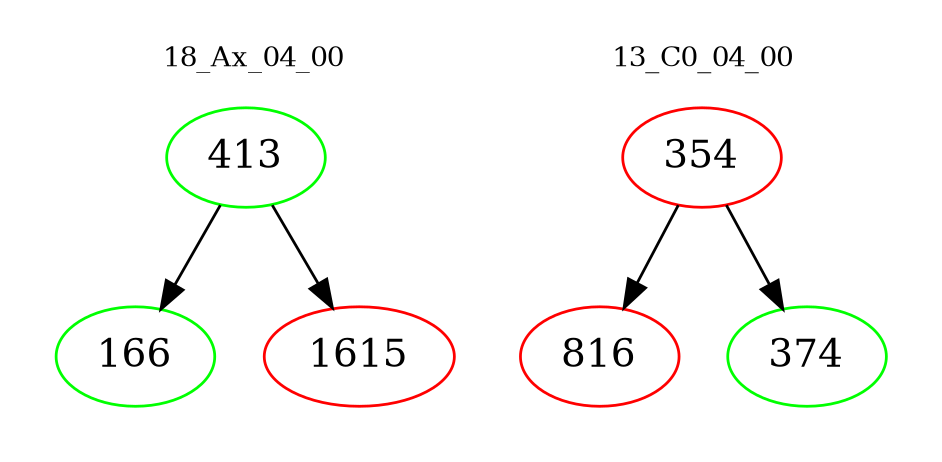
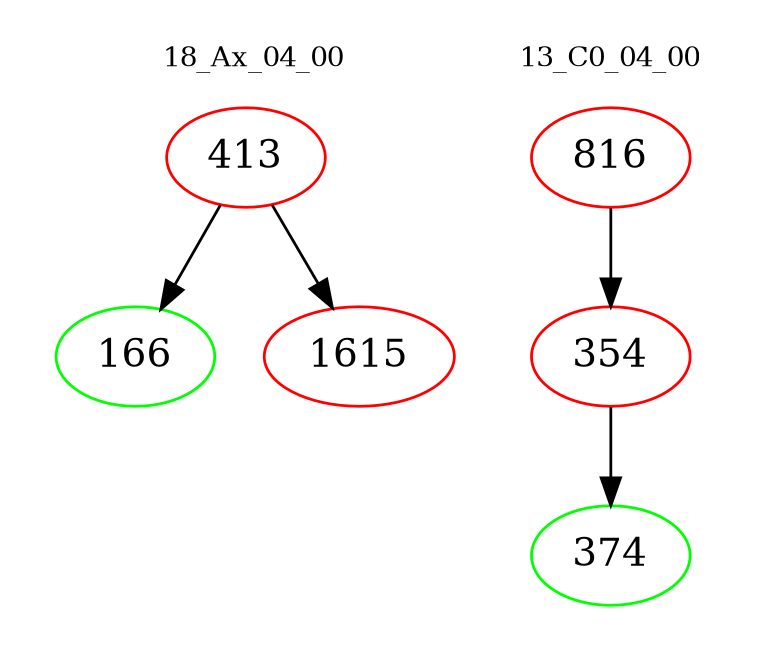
(246, 158) -> (246, 158)
(658, 244) -> (611, 243)
